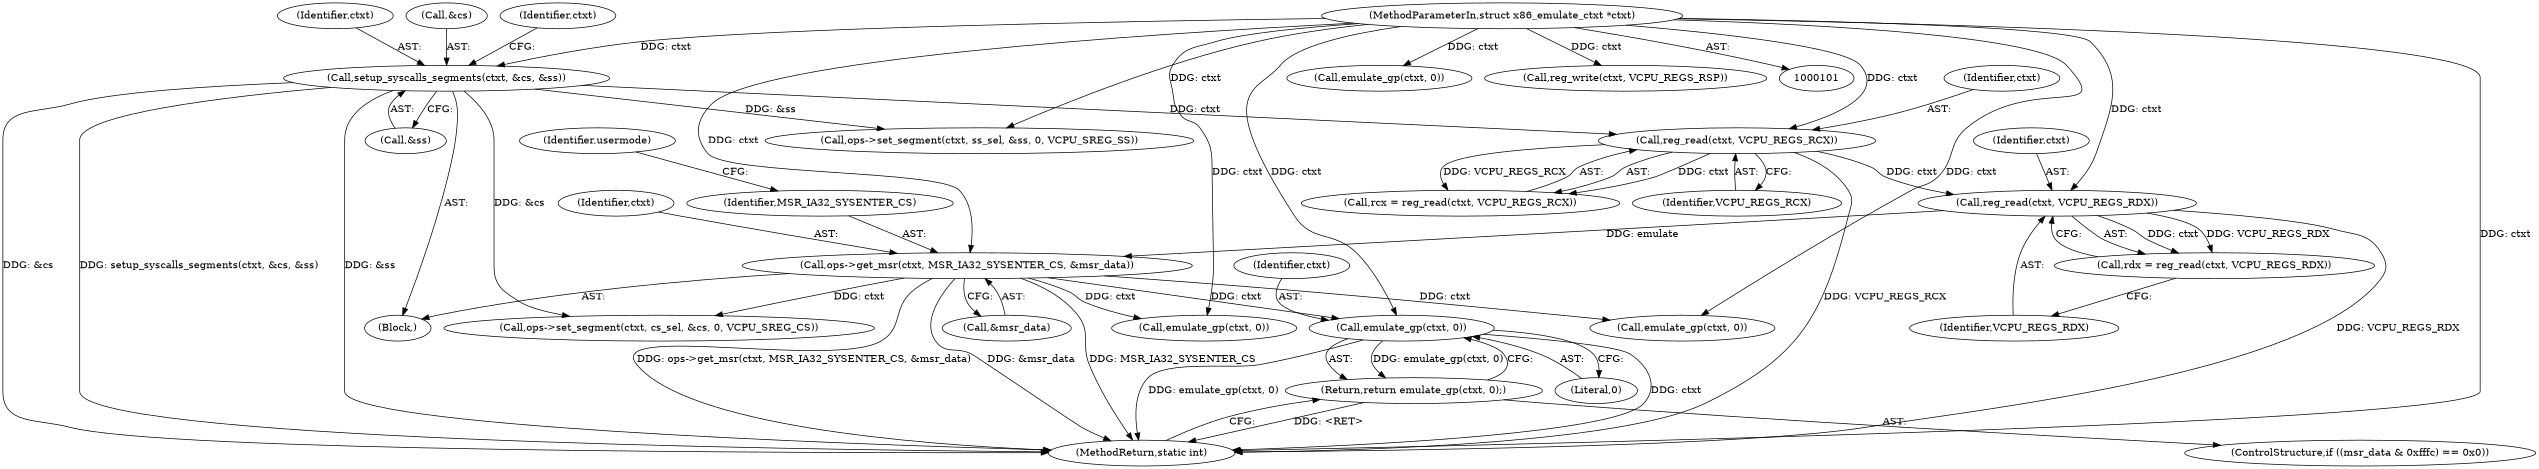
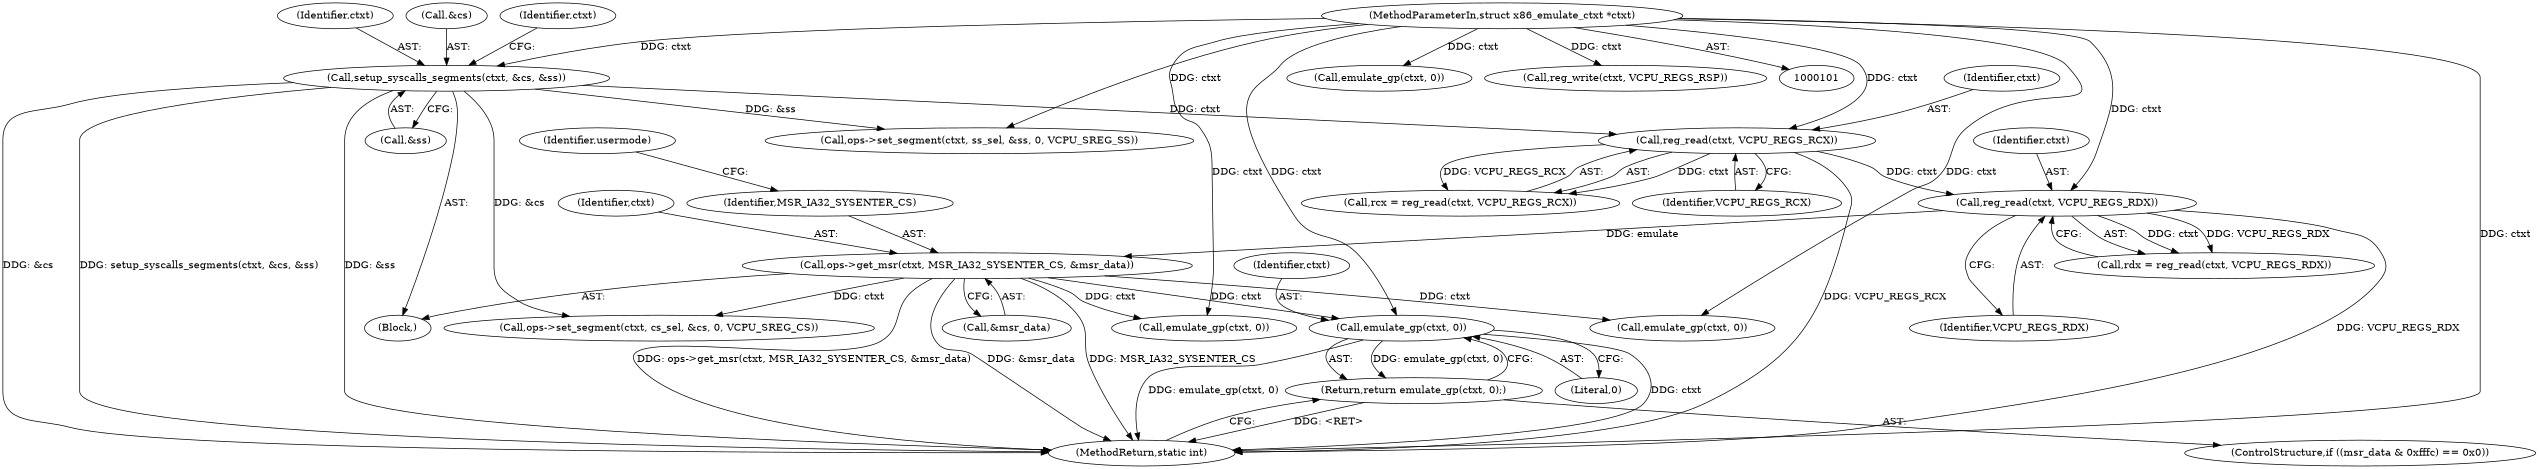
(846, 67) -> none
(2117, 296) -> (1967, 256)
